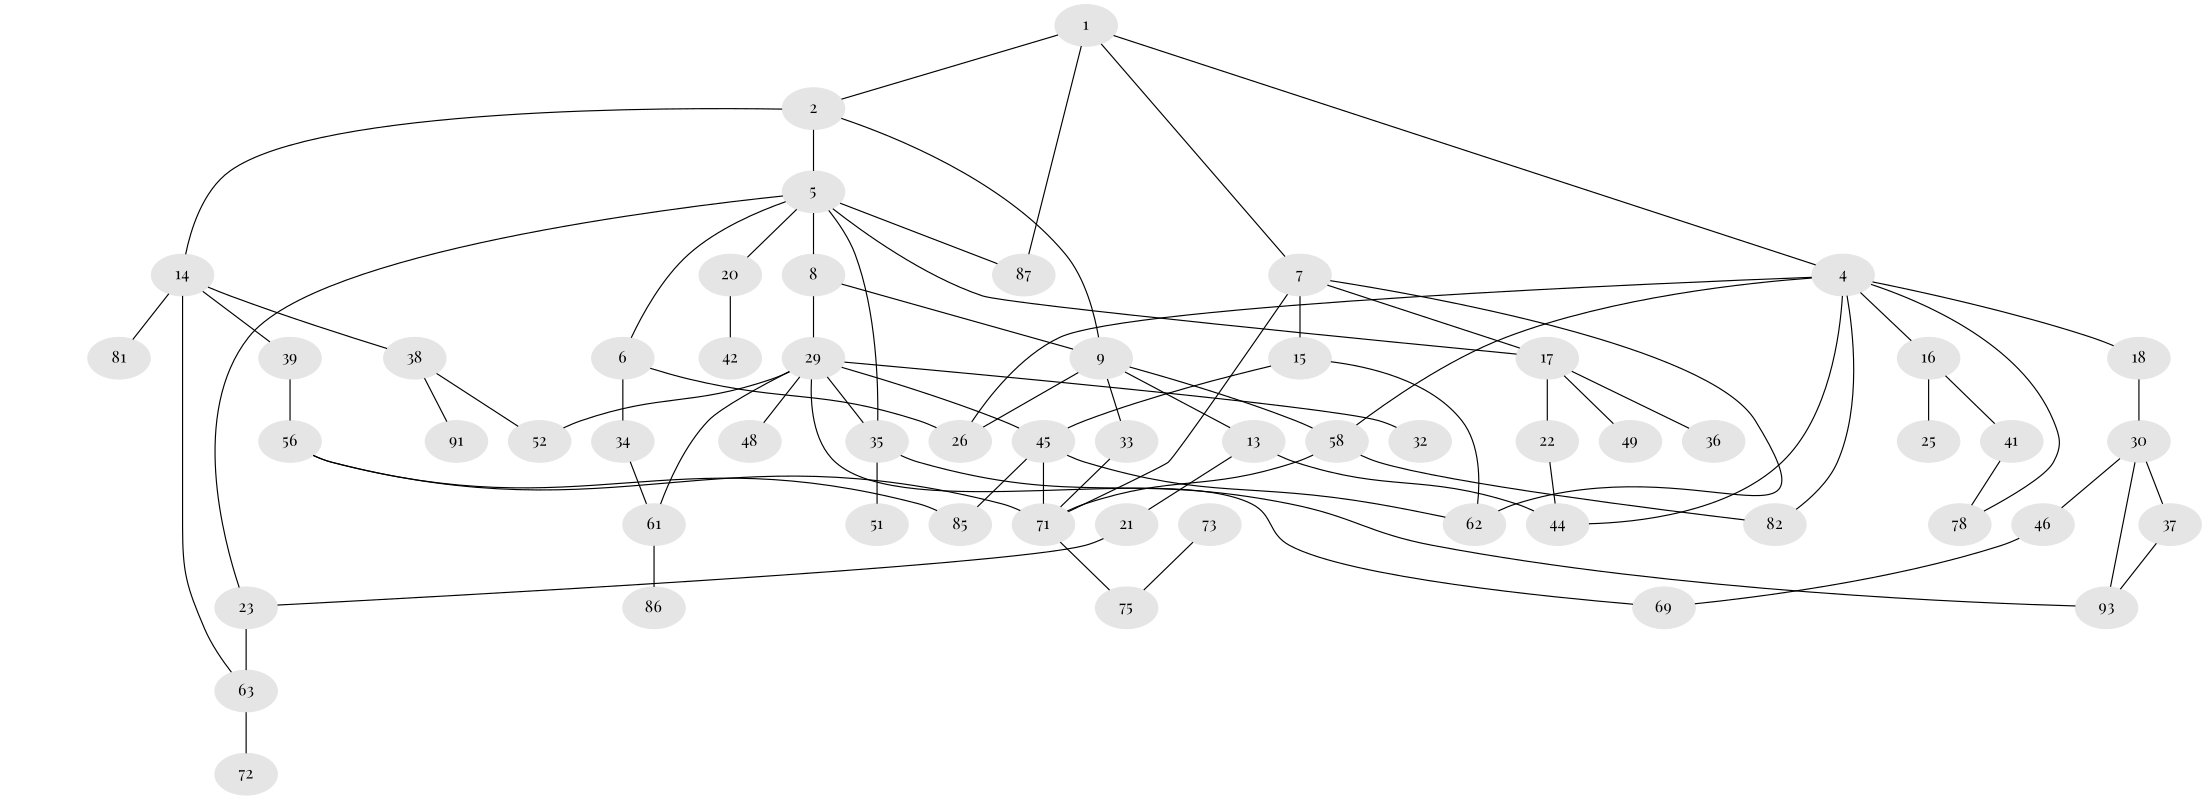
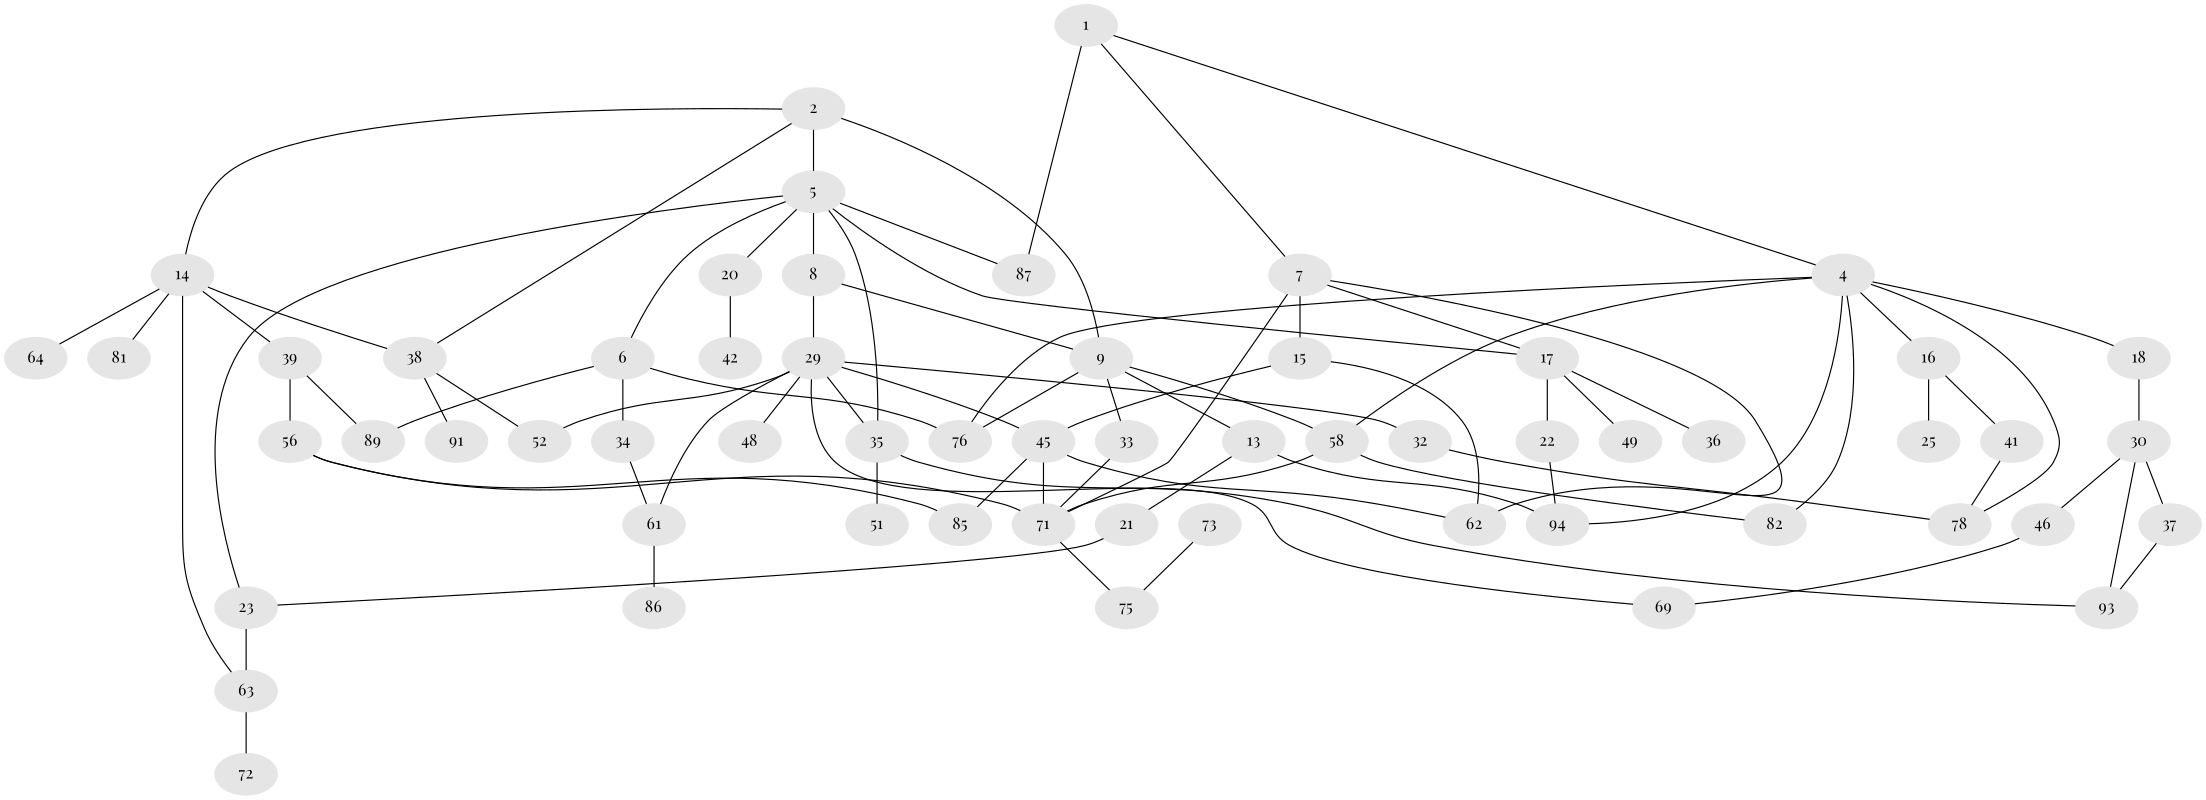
(950, 67) -> (614, 233)
none -> (36, 358)
none -> (373, 441)
(960, 441) -> (960, 441)
none -> (1616, 480)
(1558, 525) -> (1558, 525)
